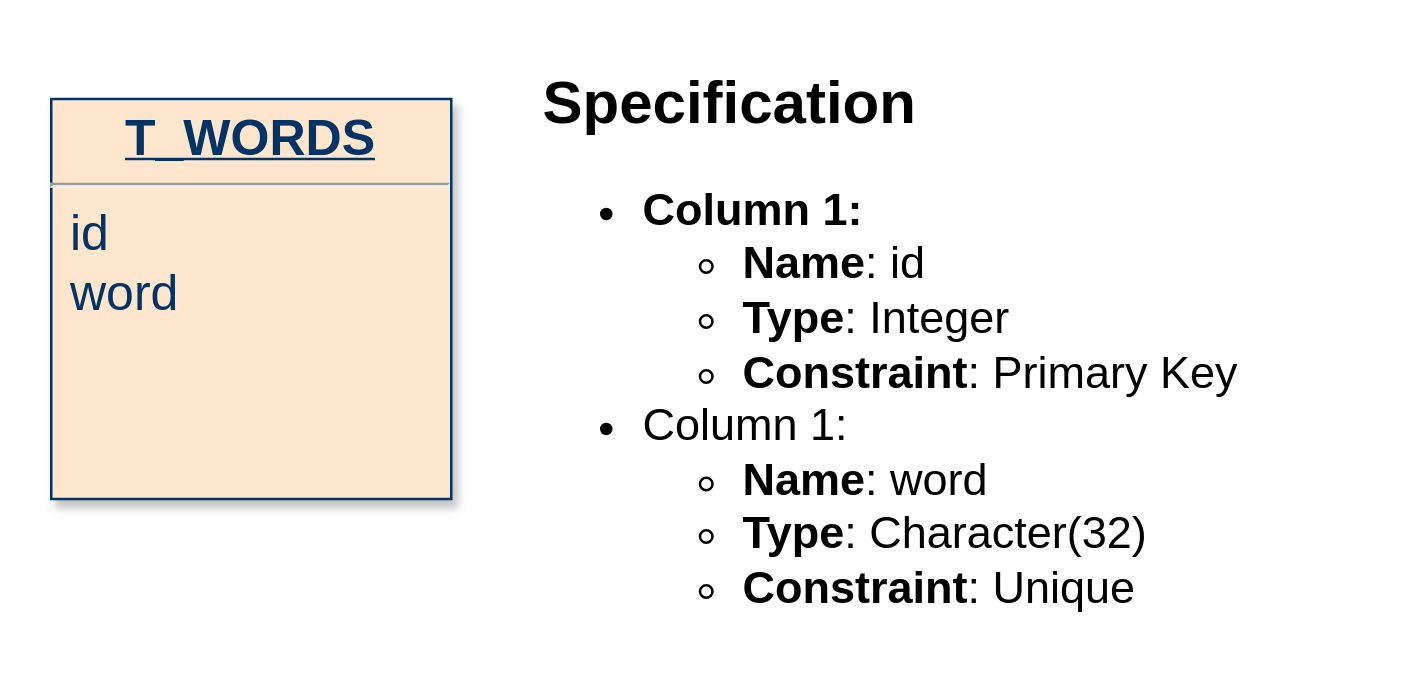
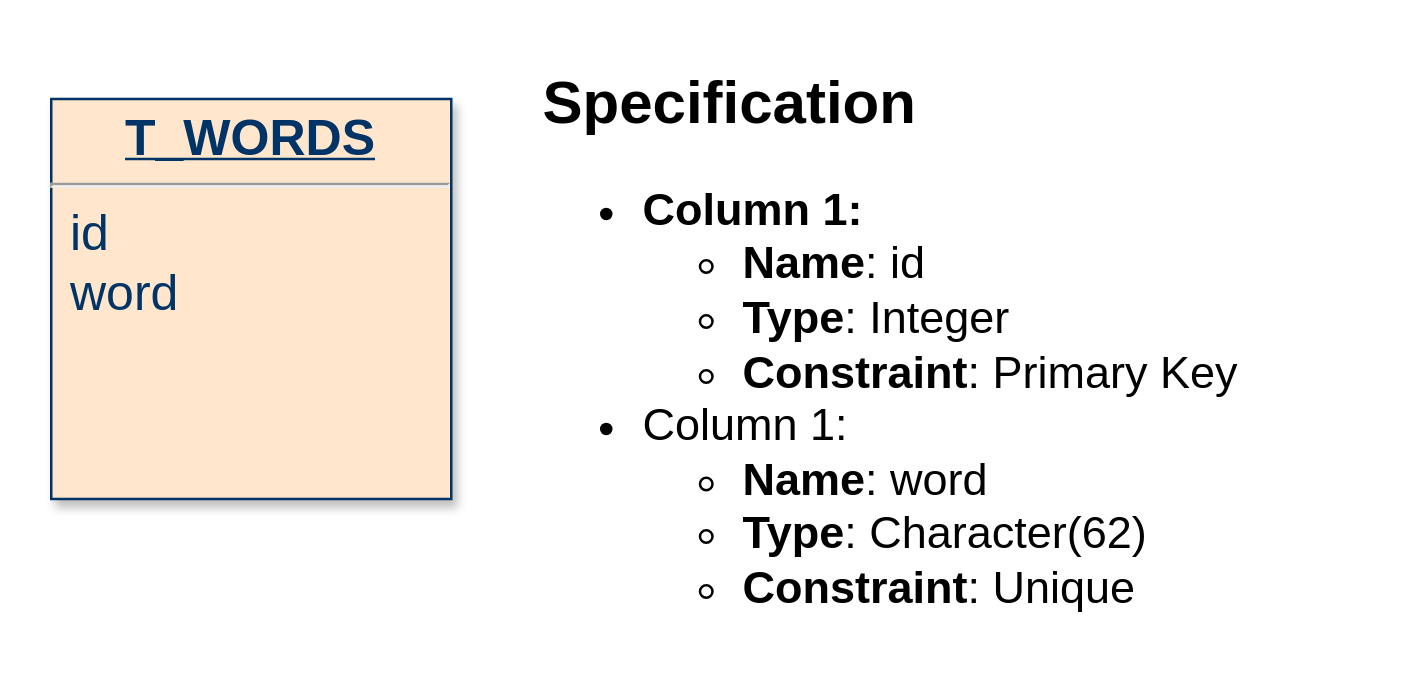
(717, 191) -> (717, 191)
